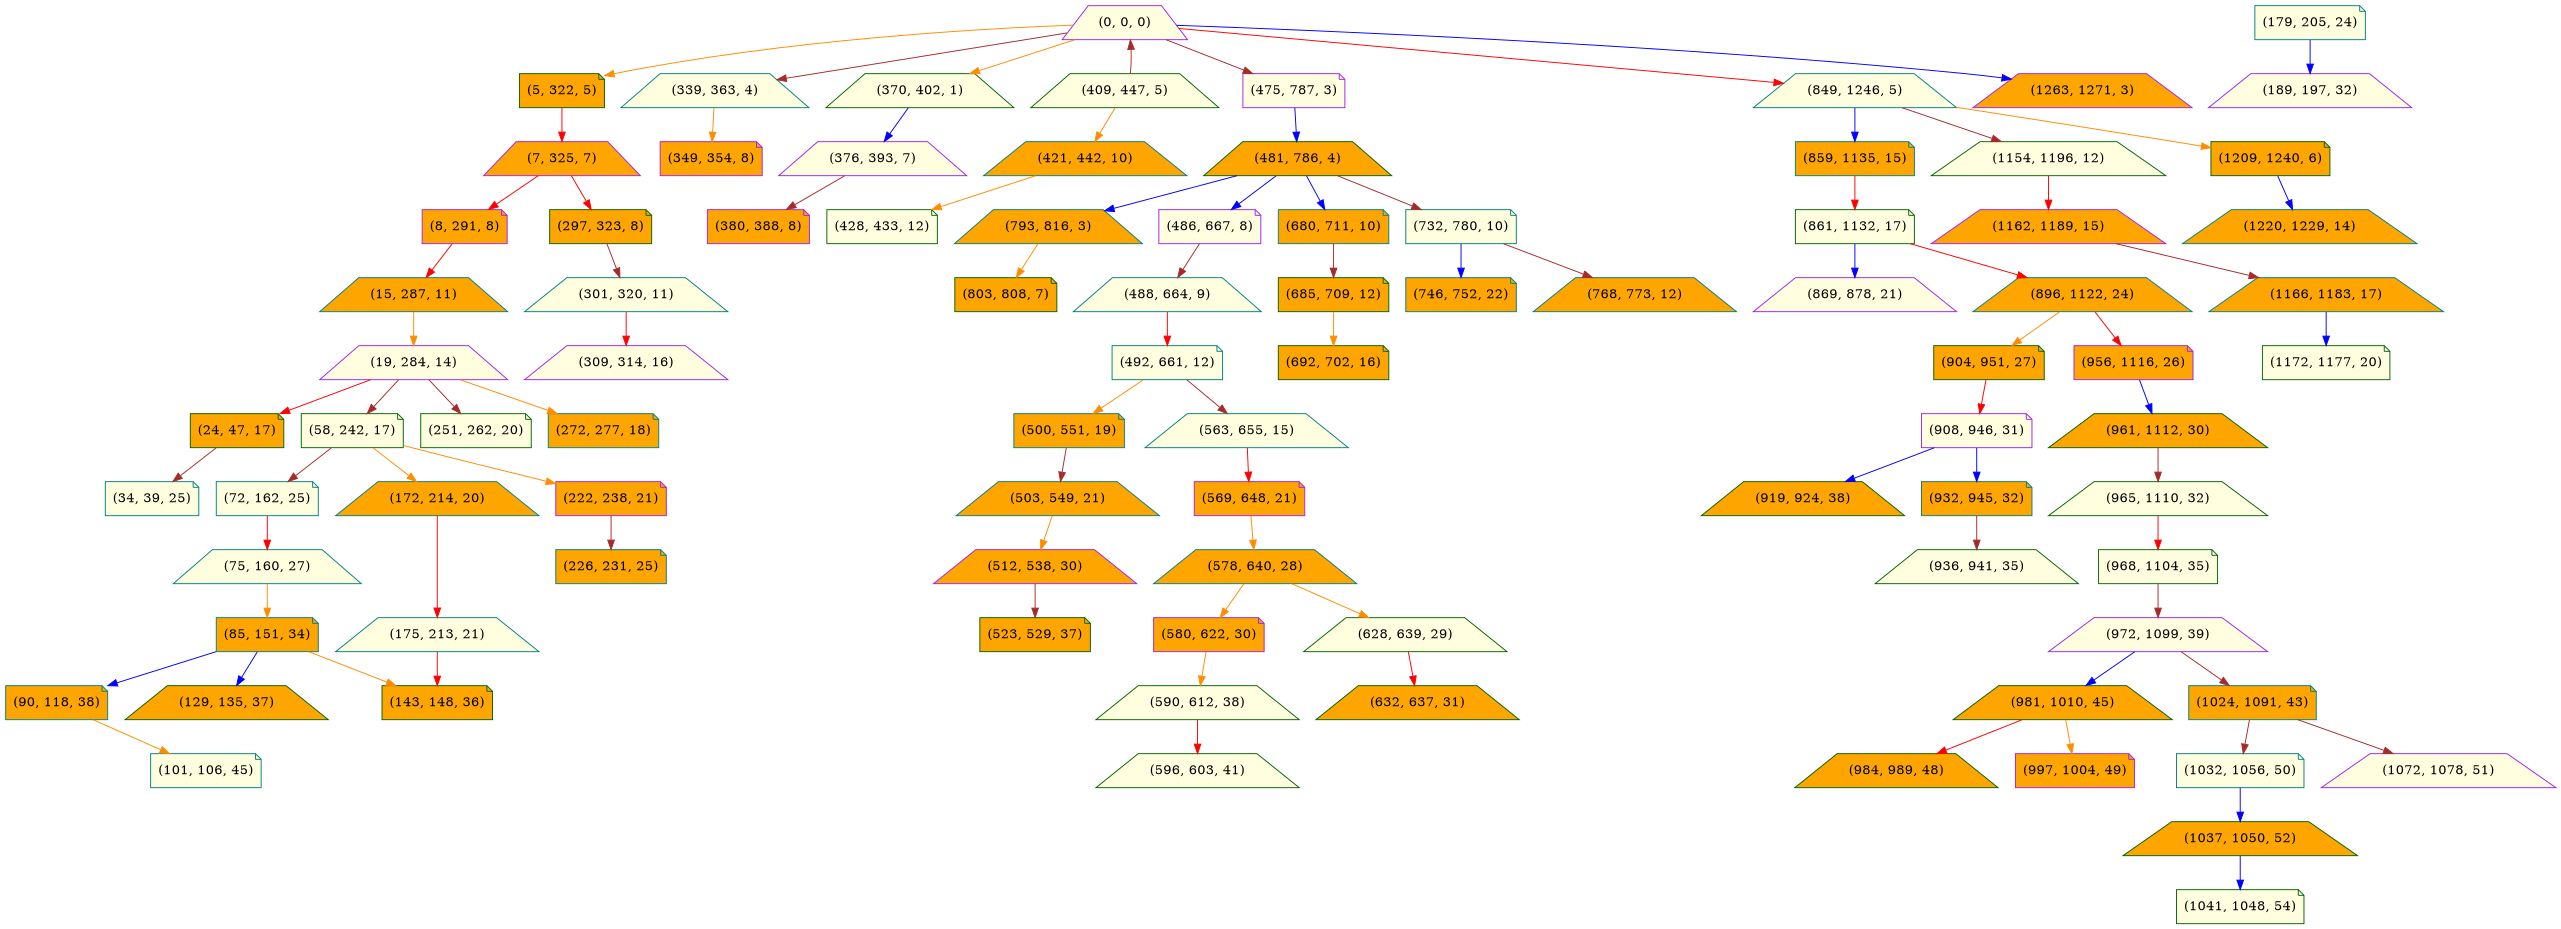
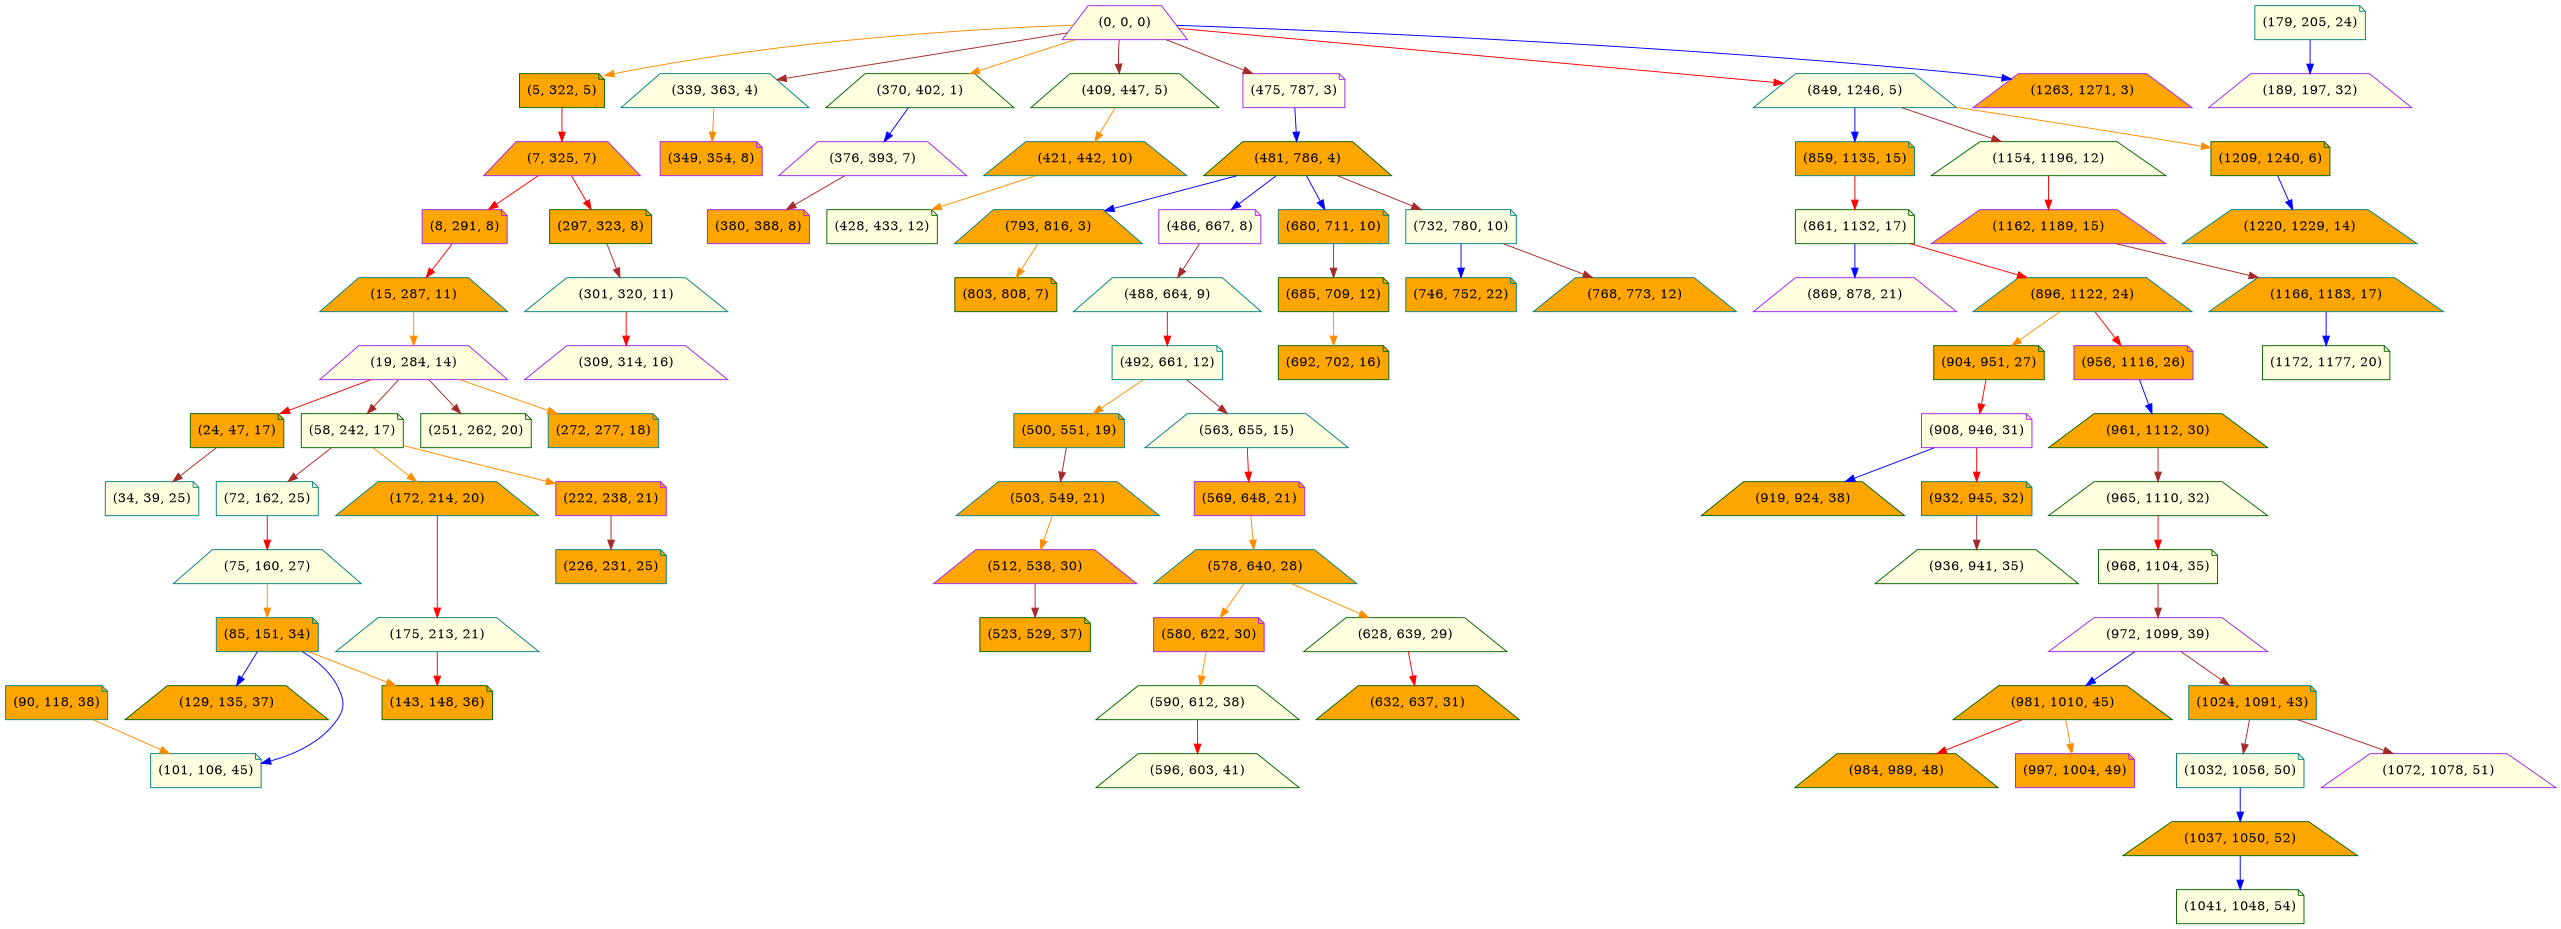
(1131, 62) -> (1119, 52)
(1977, 460) -> (1977, 460)
(166, 667) -> (339, 717)
